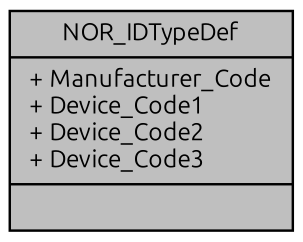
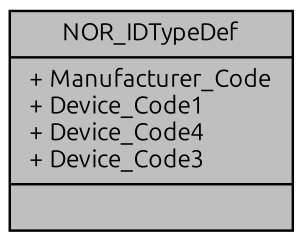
(118, 133) -> (118, 133)
